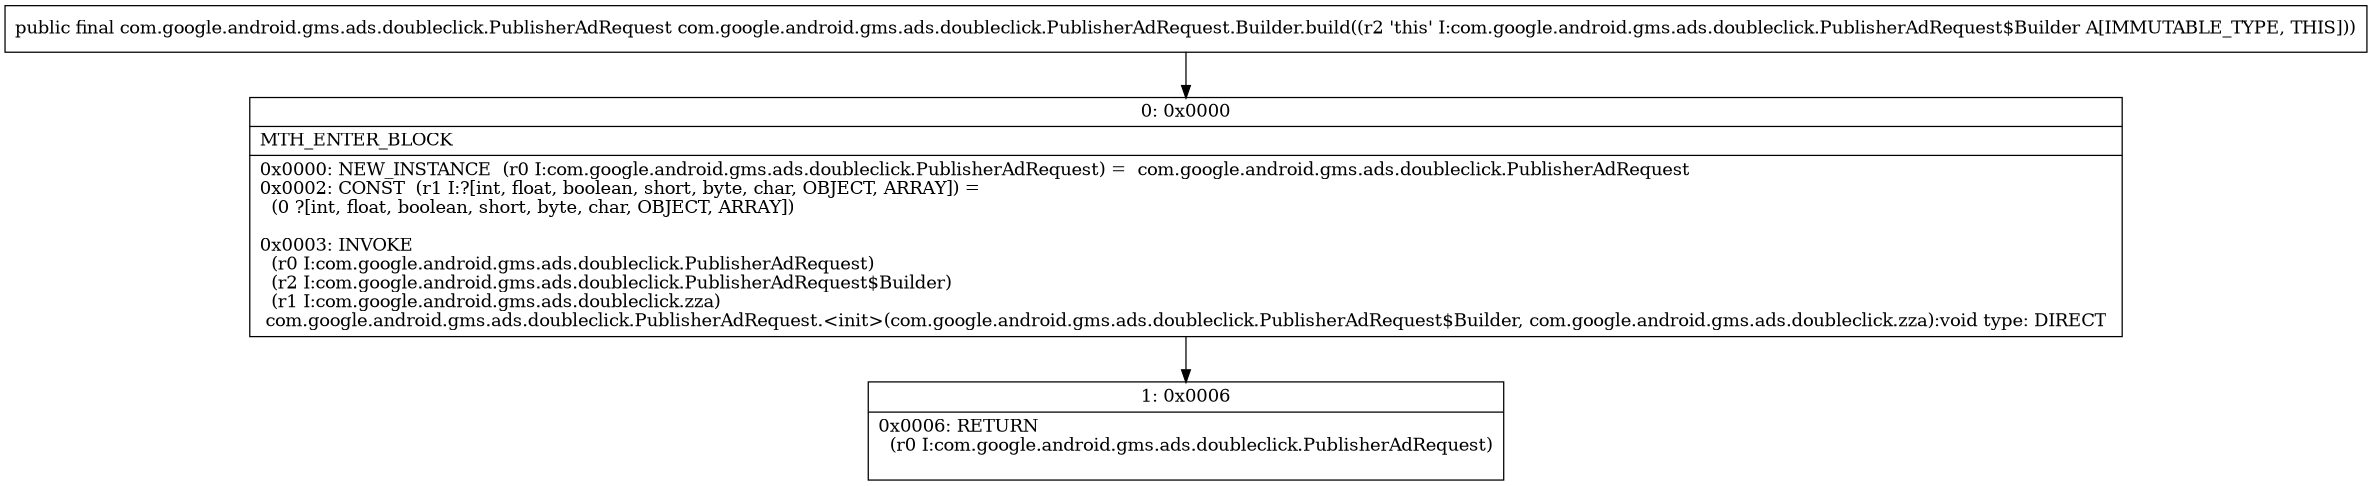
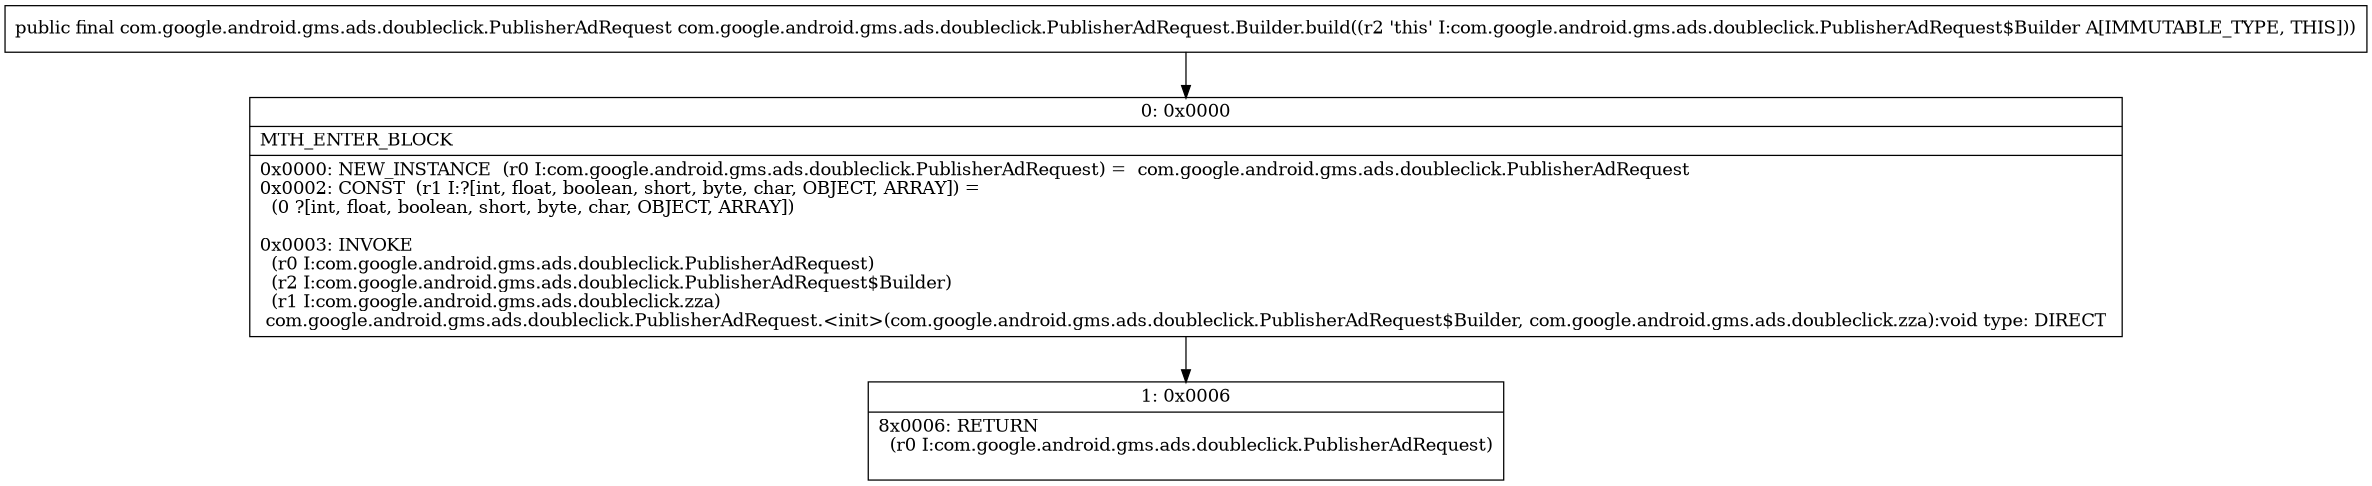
(964, 427) -> (964, 427)
